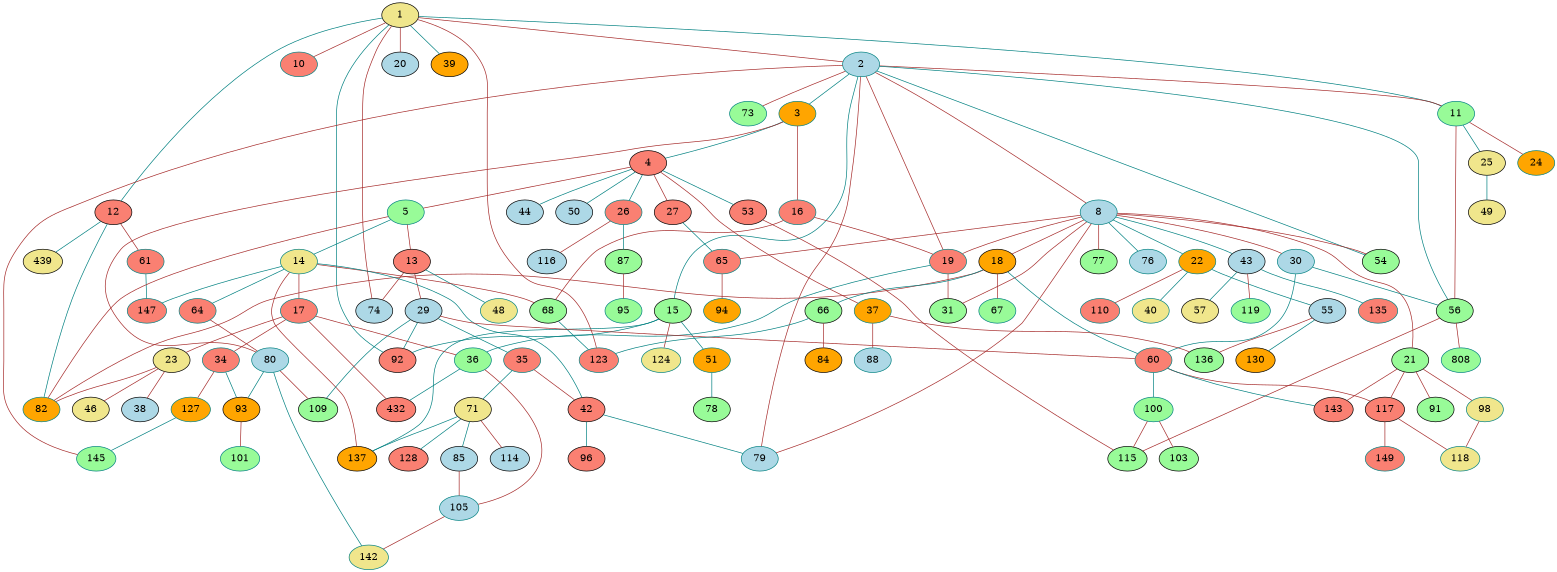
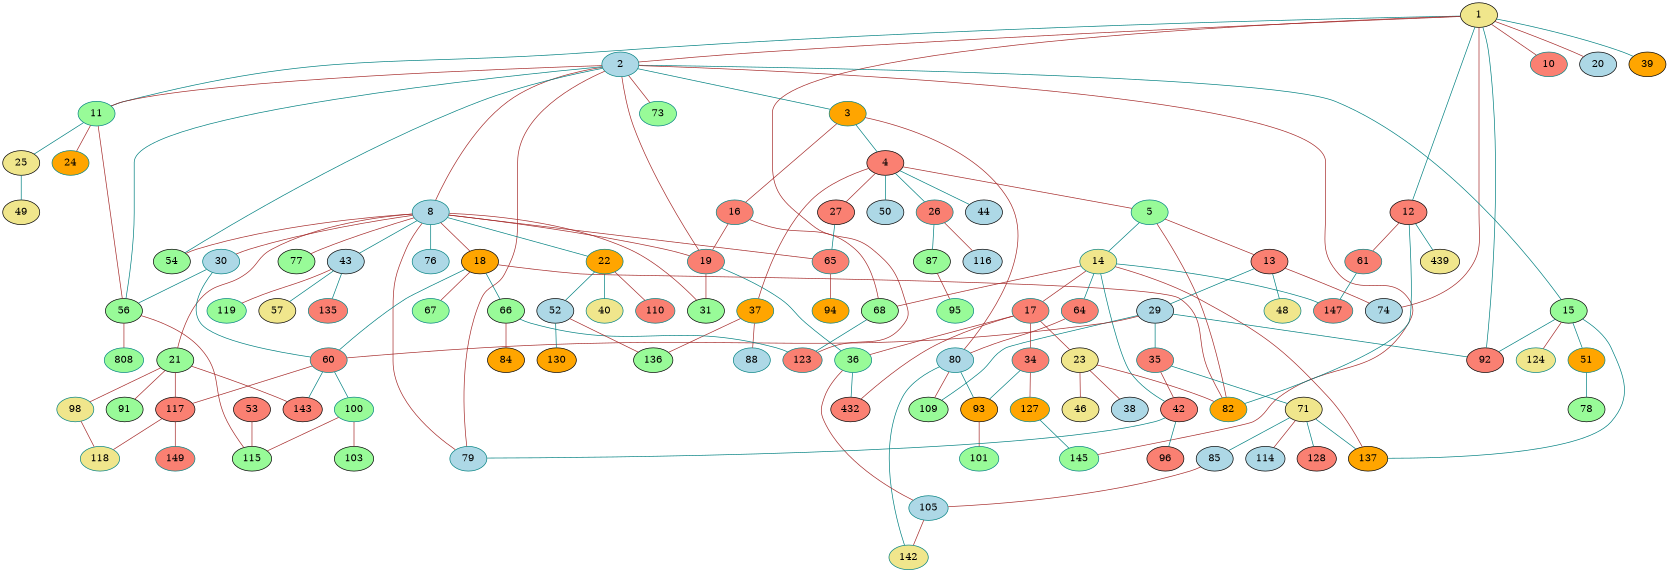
(698, 188) -> none
(419, 290) -> (1212, 286)
(1327, 311) -> (555, 311)
